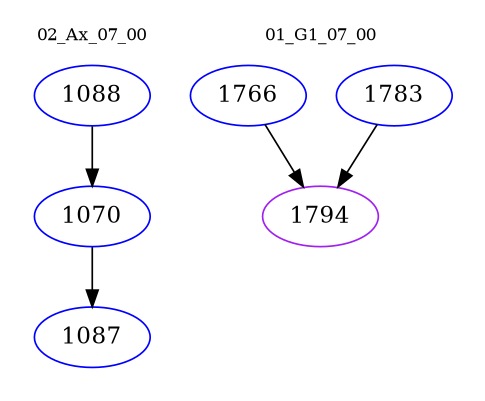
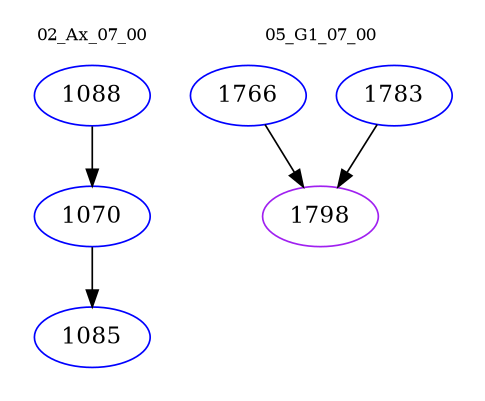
(321, 36) -> (321, 36)
(320, 216) -> (320, 216)
(92, 337) -> (92, 337)
